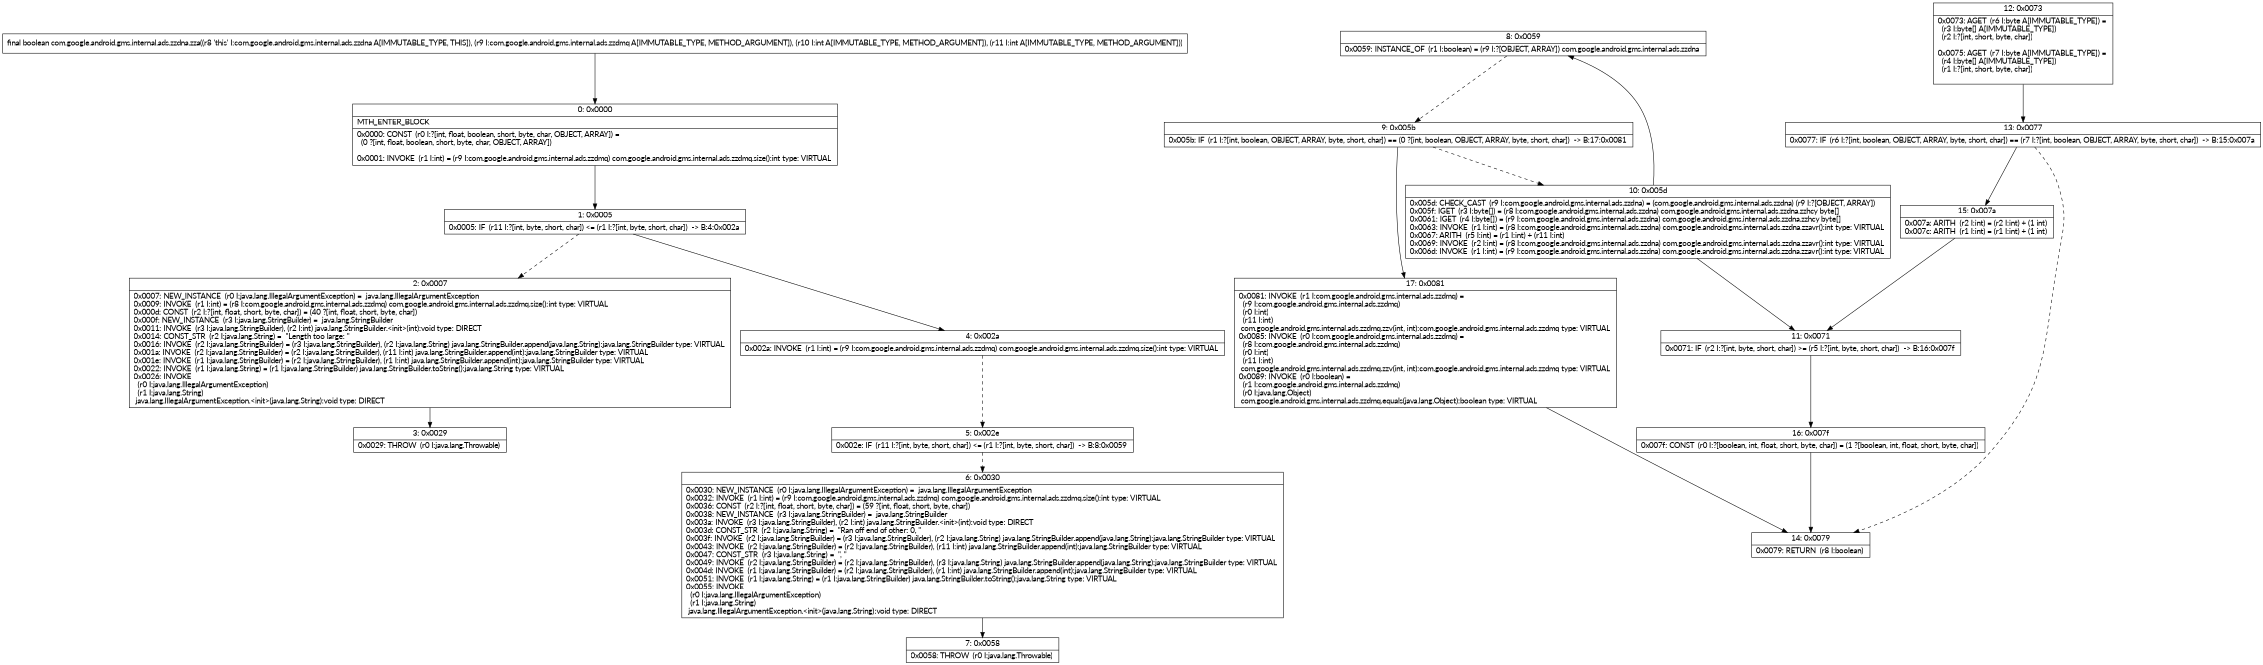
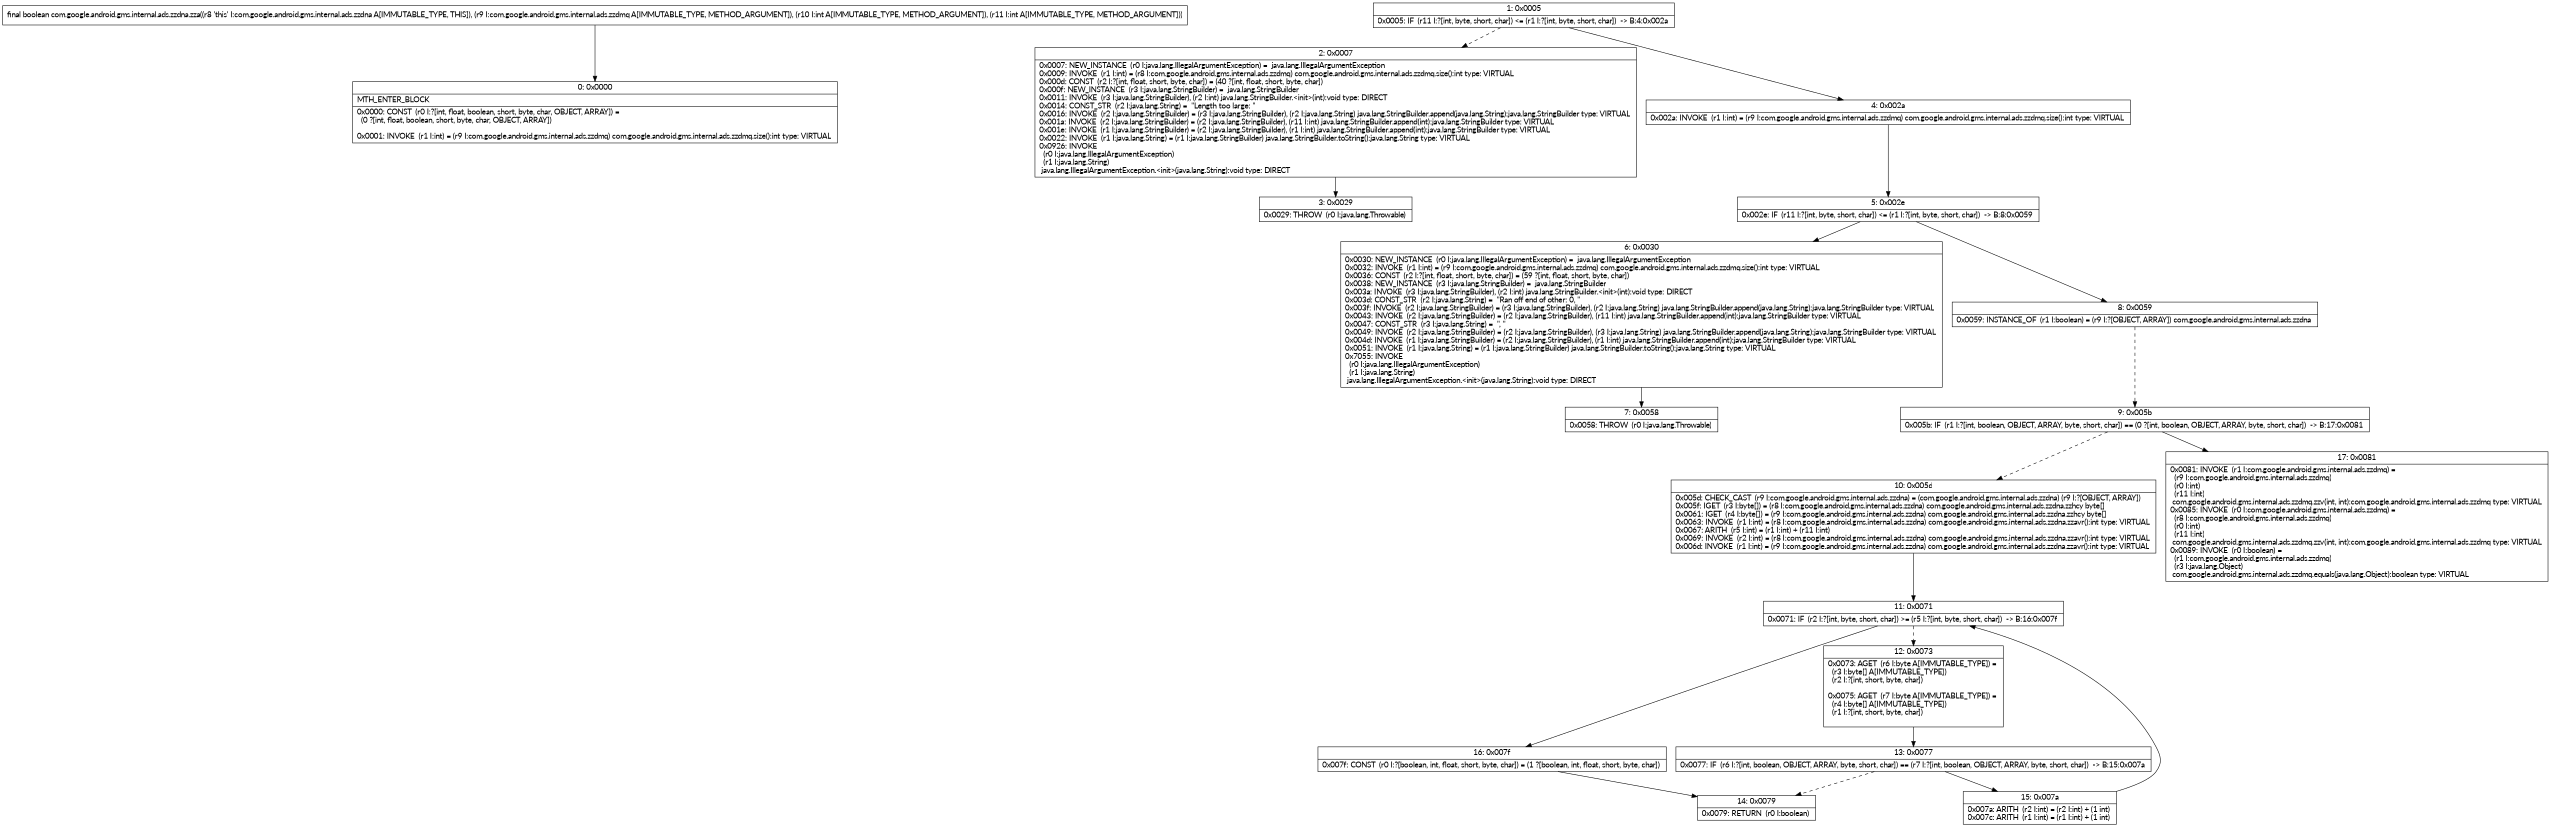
(1639, 106) -> (2009, 261)
(595, 185) -> none
(164, 377) -> (1070, 146)
(983, 389) -> (1888, 158)
(1275, 393) -> (2207, 567)
(983, 460) -> (1839, 231)
(1664, 469) -> none
(1811, 551) -> (1757, 814)
(717, 587) -> (1376, 357)
none -> (1914, 633)
